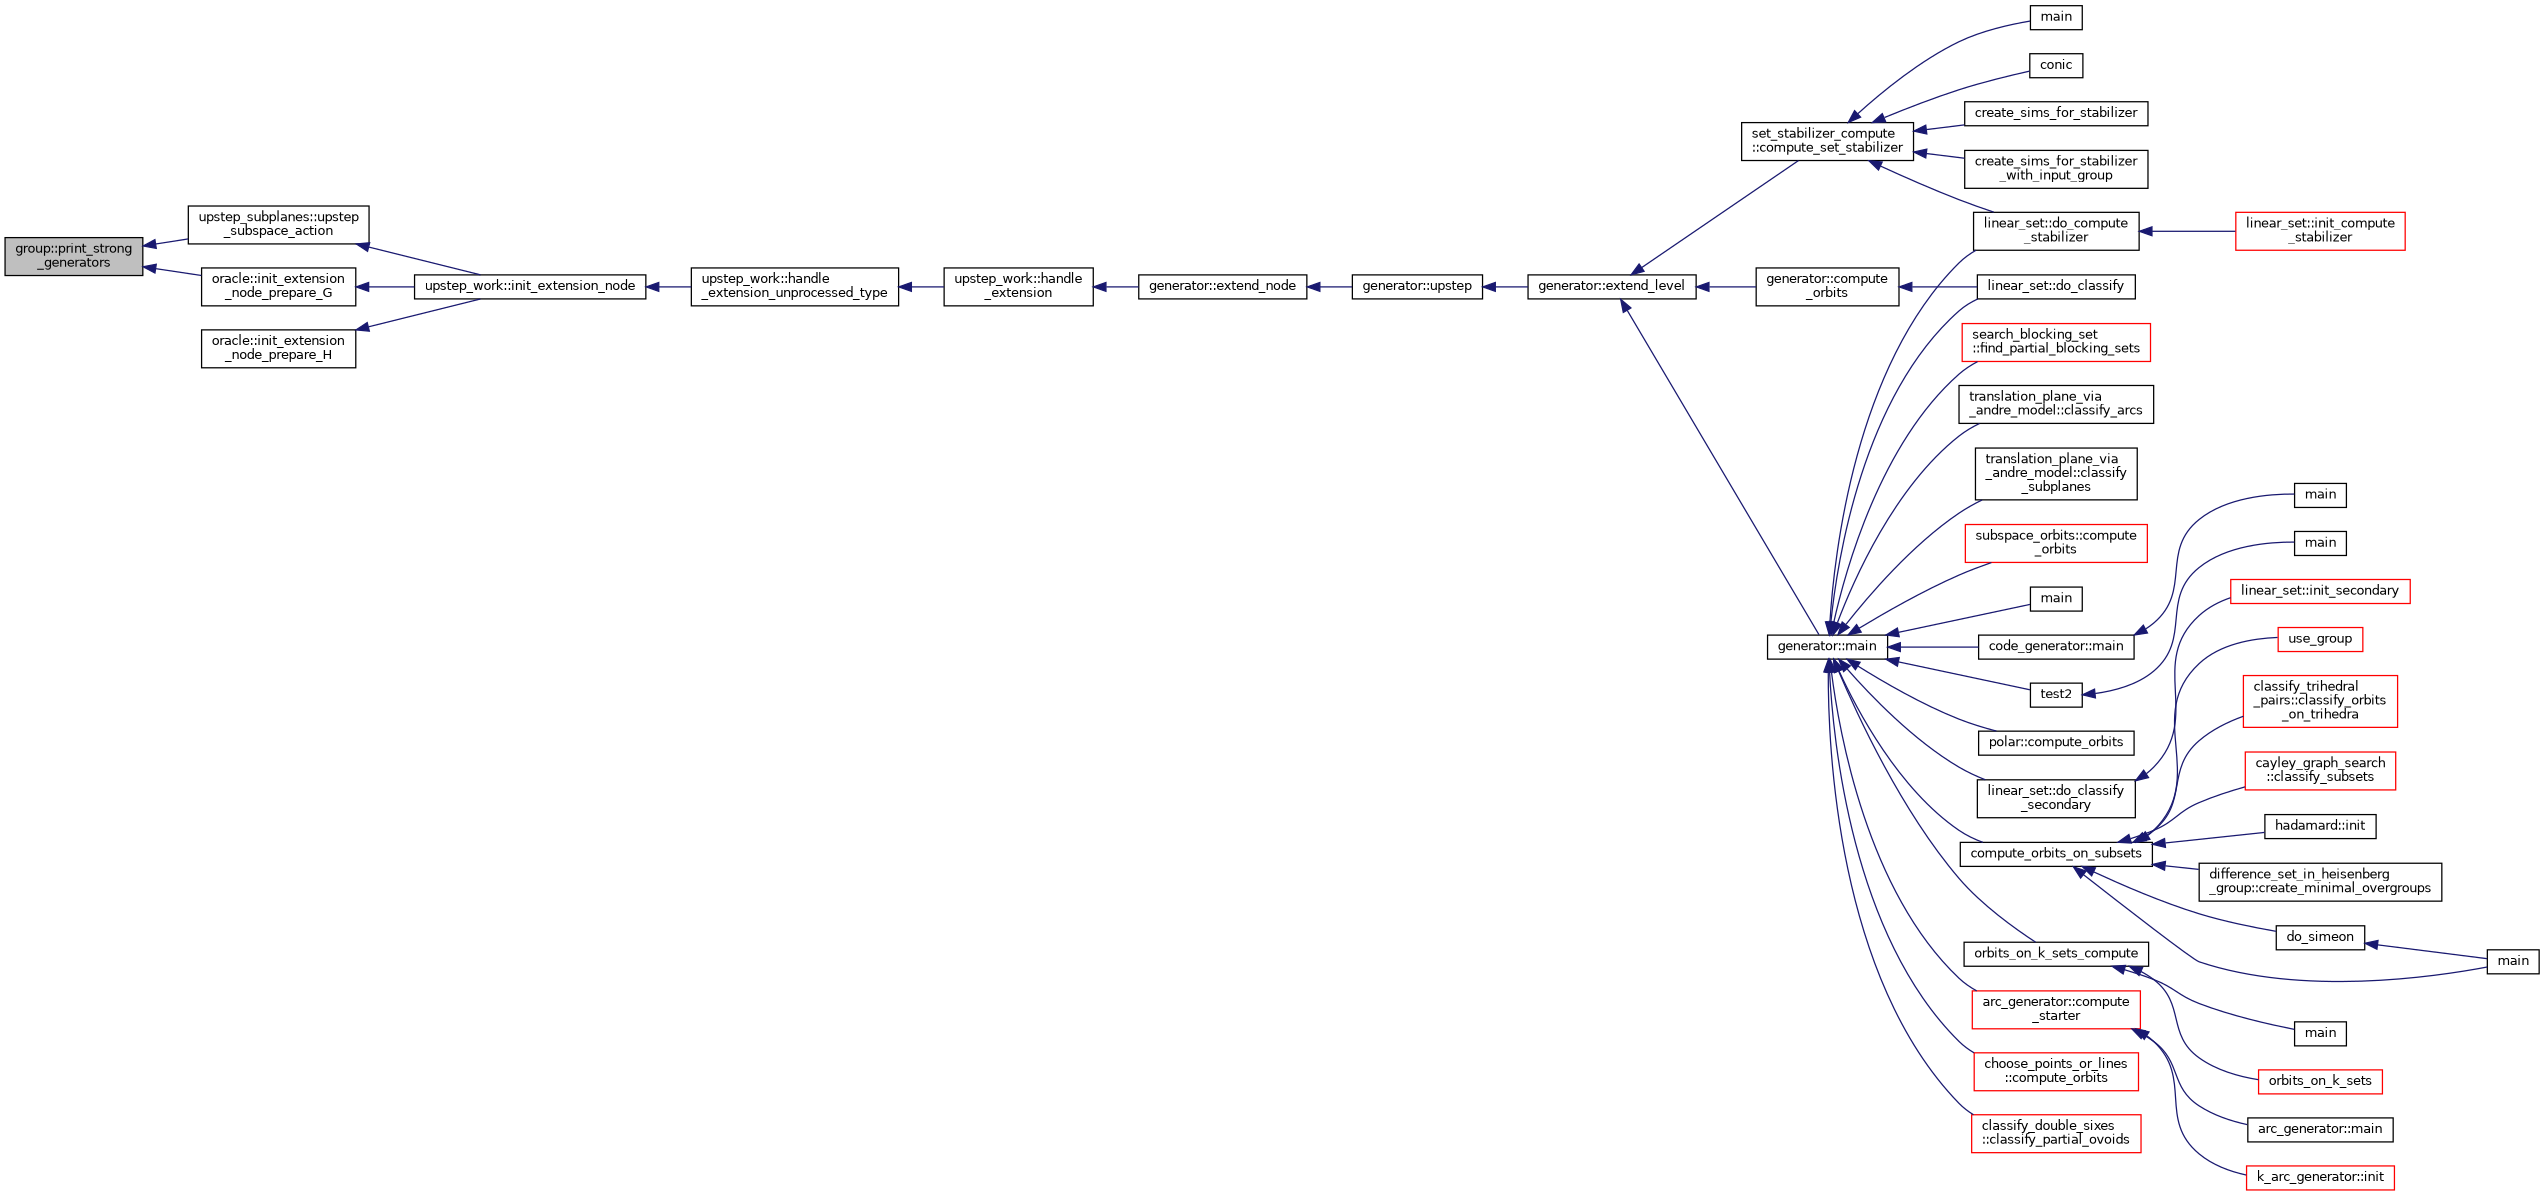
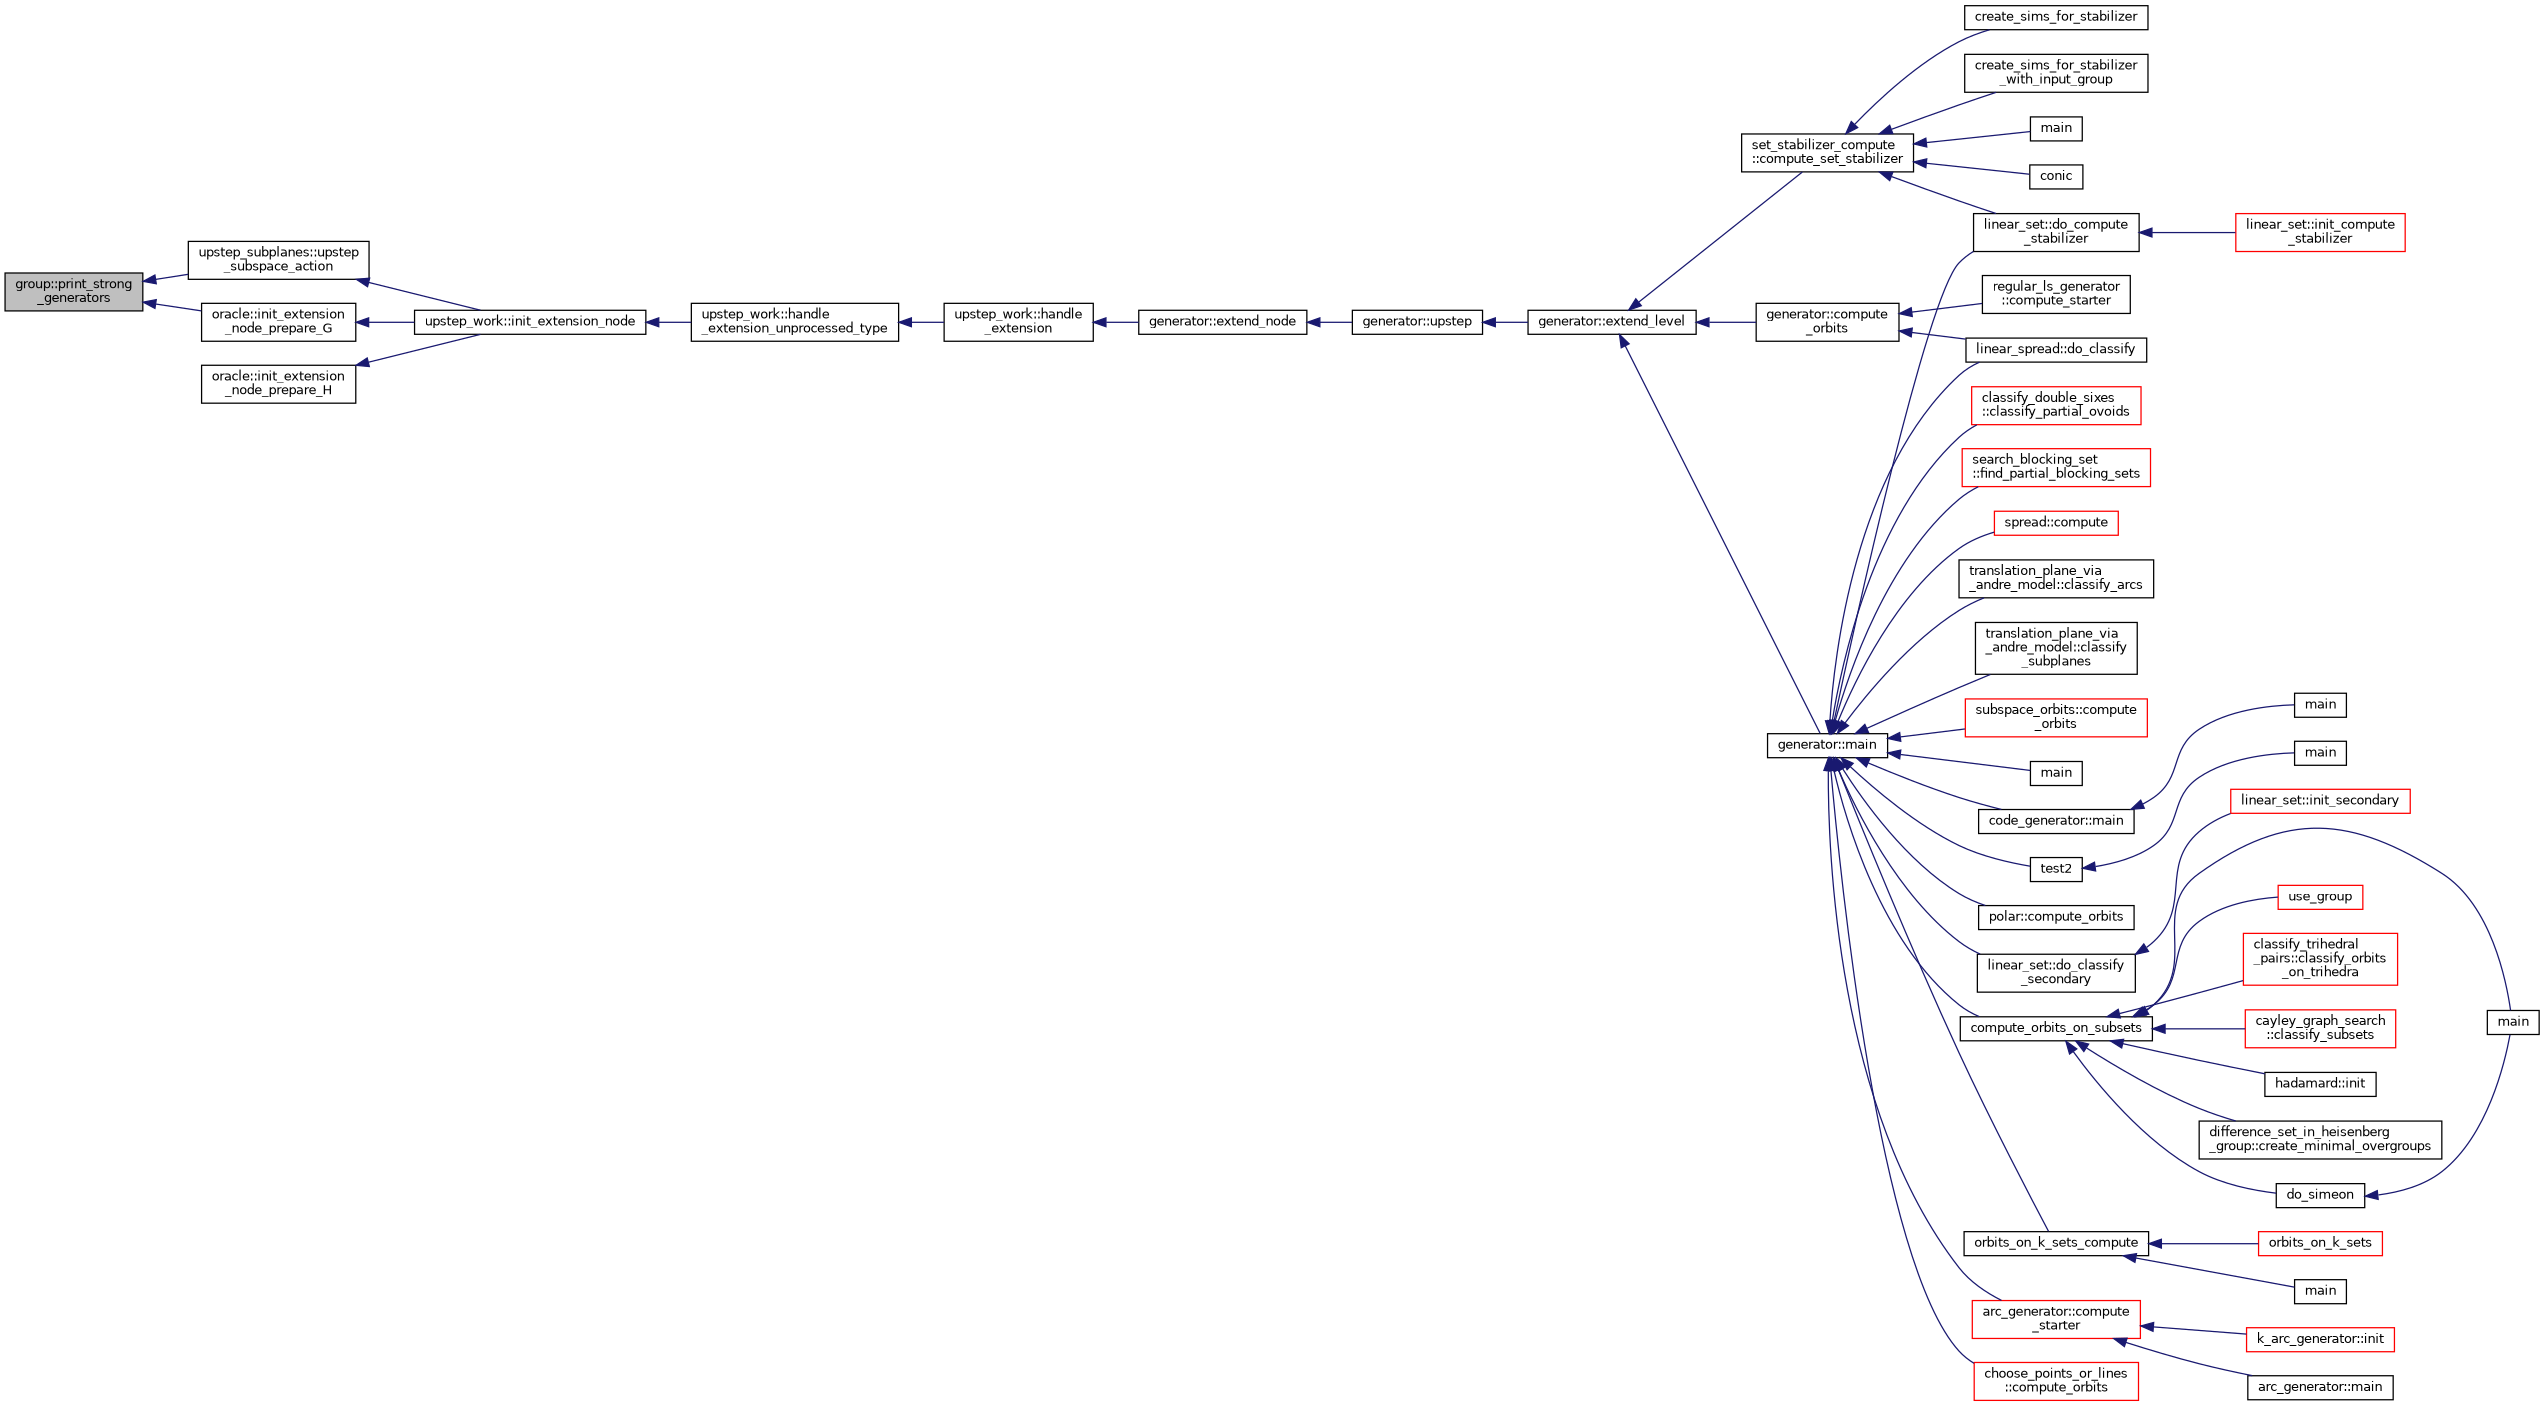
(2056, 287) -> (2056, 350)
none -> (2056, 294)
none -> (2056, 523)
